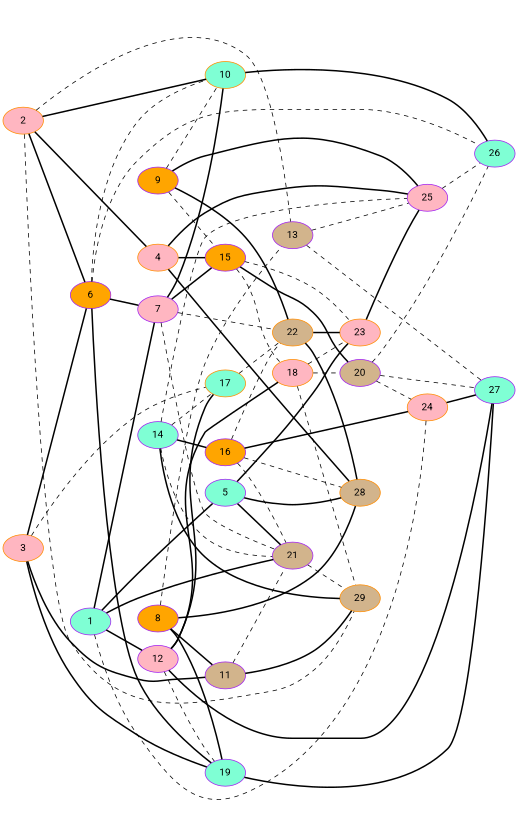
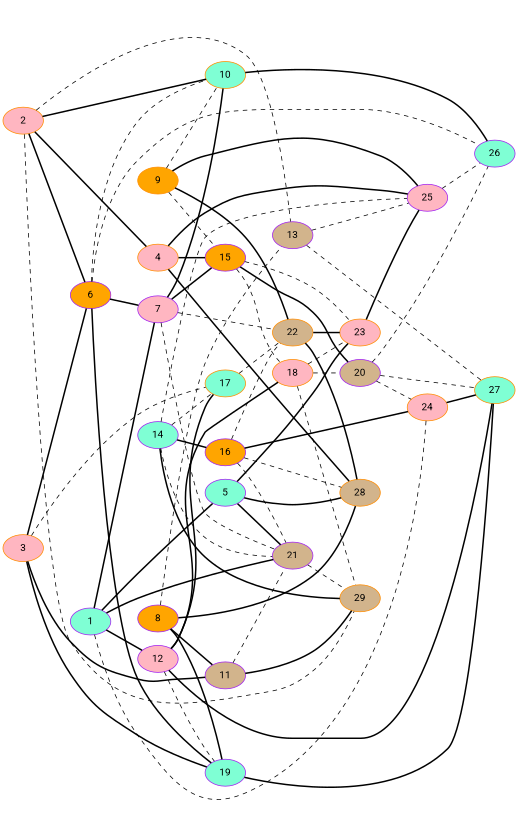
(158, 181) -> (158, 181)
(495, 390) -> (495, 390)
